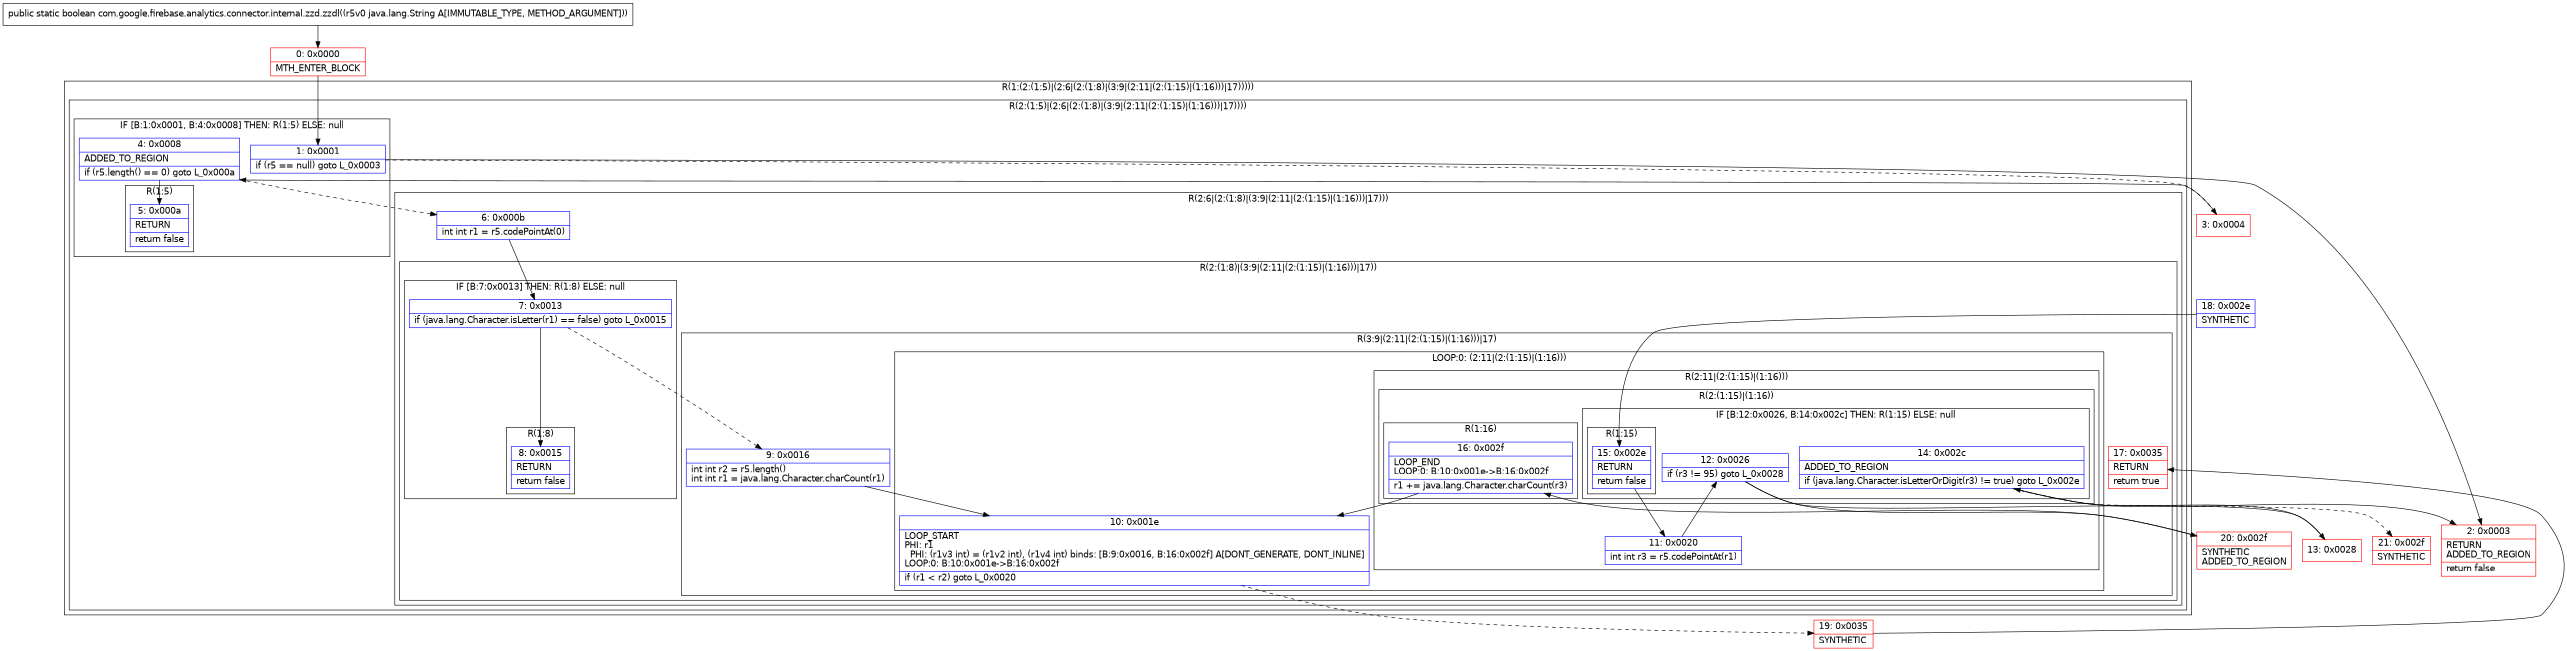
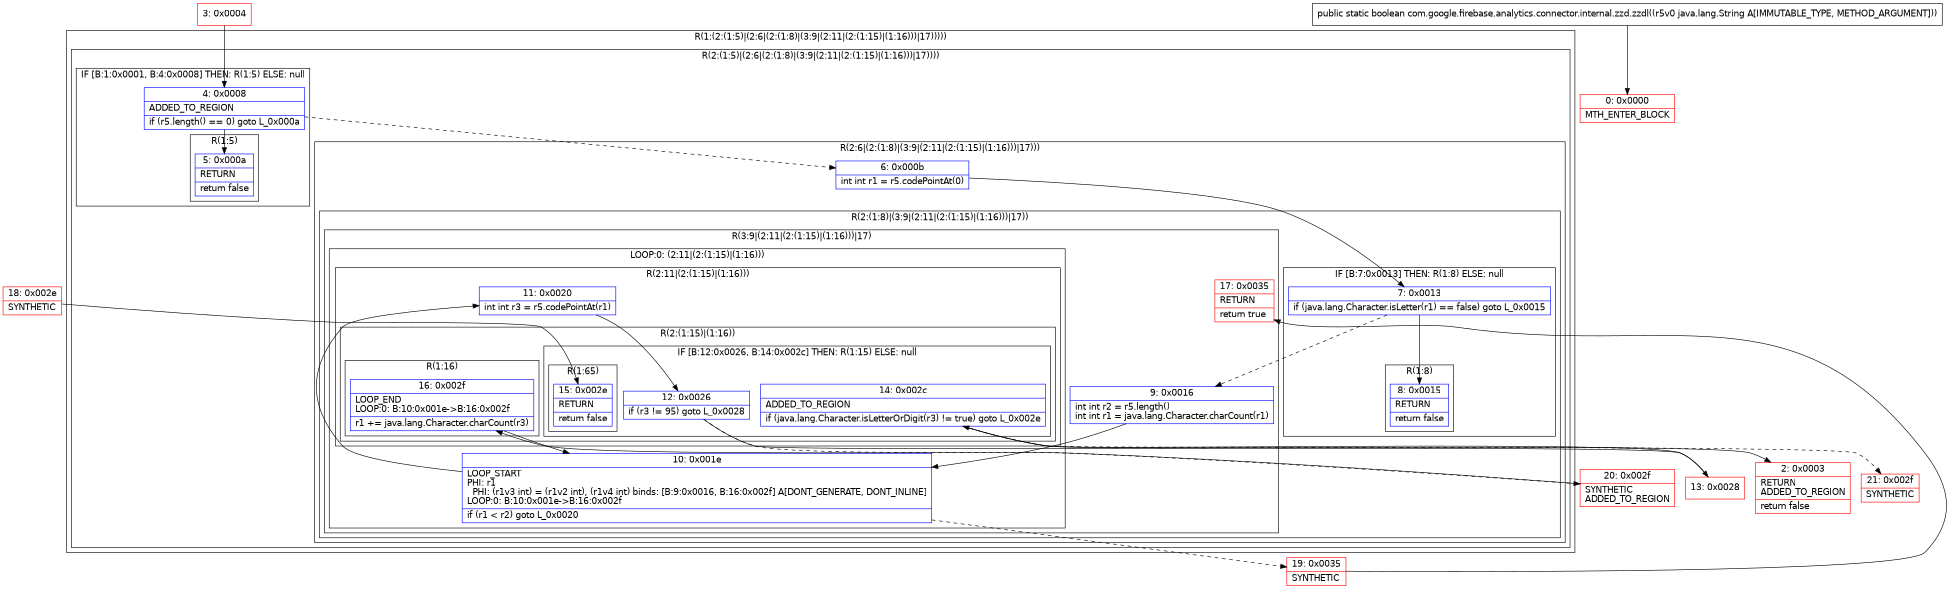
(318, 159) -> none
(2226, 314) -> (32, 301)
(1622, 434) -> (583, 372)
(1967, 512) -> (1136, 456)
(1651, 514) -> (348, 450)
